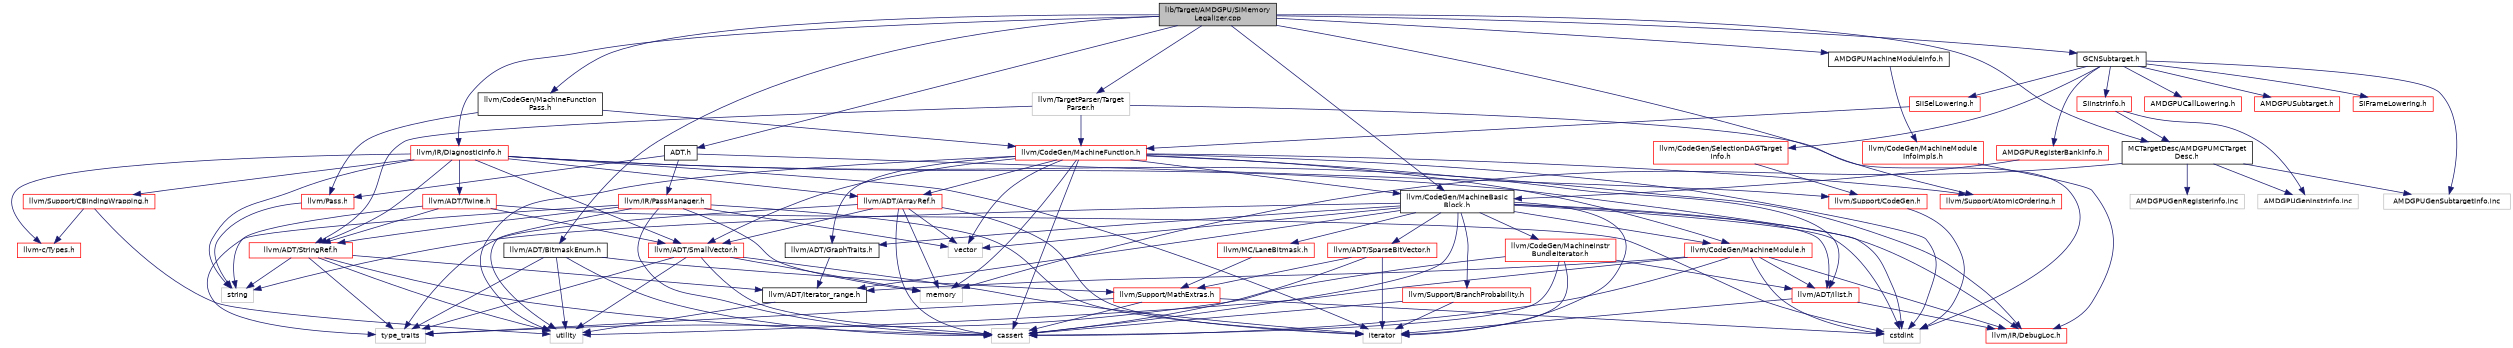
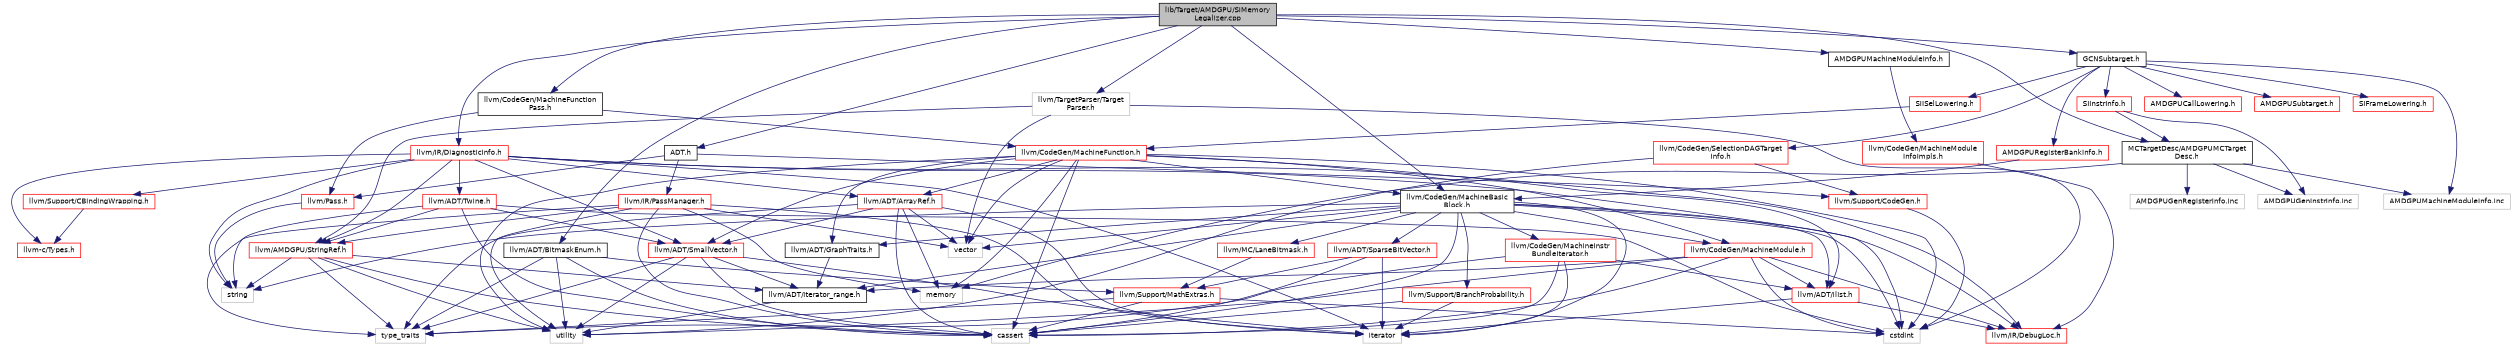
(1081, 127) -> (1001, 151)
(2001, 202) -> none
(2447, 202) -> (2447, 202)
(301, 250) -> (301, 250)
(821, 273) -> (765, 276)
none -> (676, 311)
(302, 315) -> (1125, 266)
